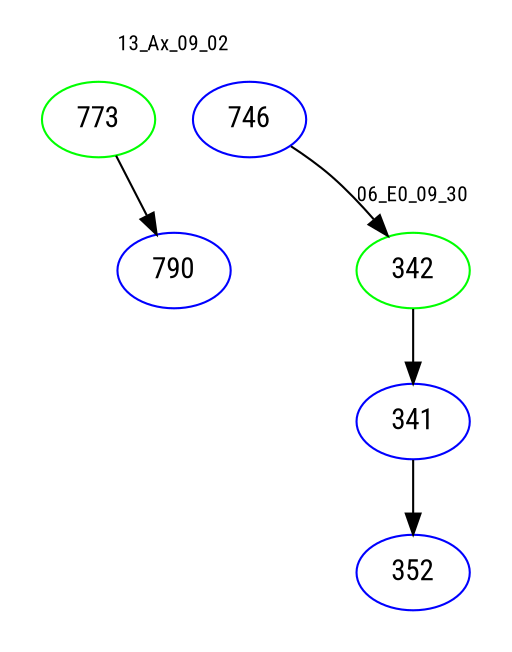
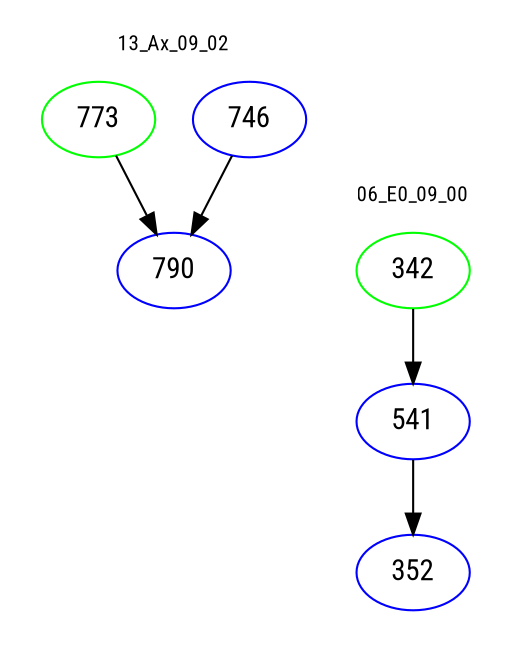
(413, 196) -> (413, 196)
(353, 197) -> (217, 186)
(413, 422) -> (413, 422)
